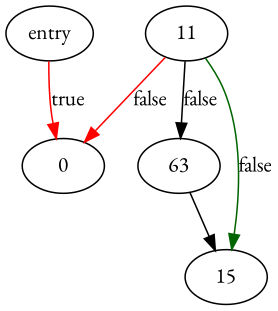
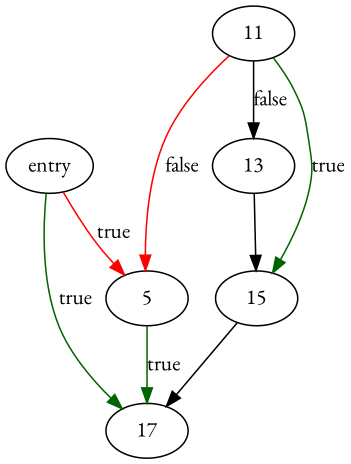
(63, 166) -> (147, 298)
(179, 166) -> (254, 166)
(255, 166) -> (328, 166)
none -> (147, 431)
